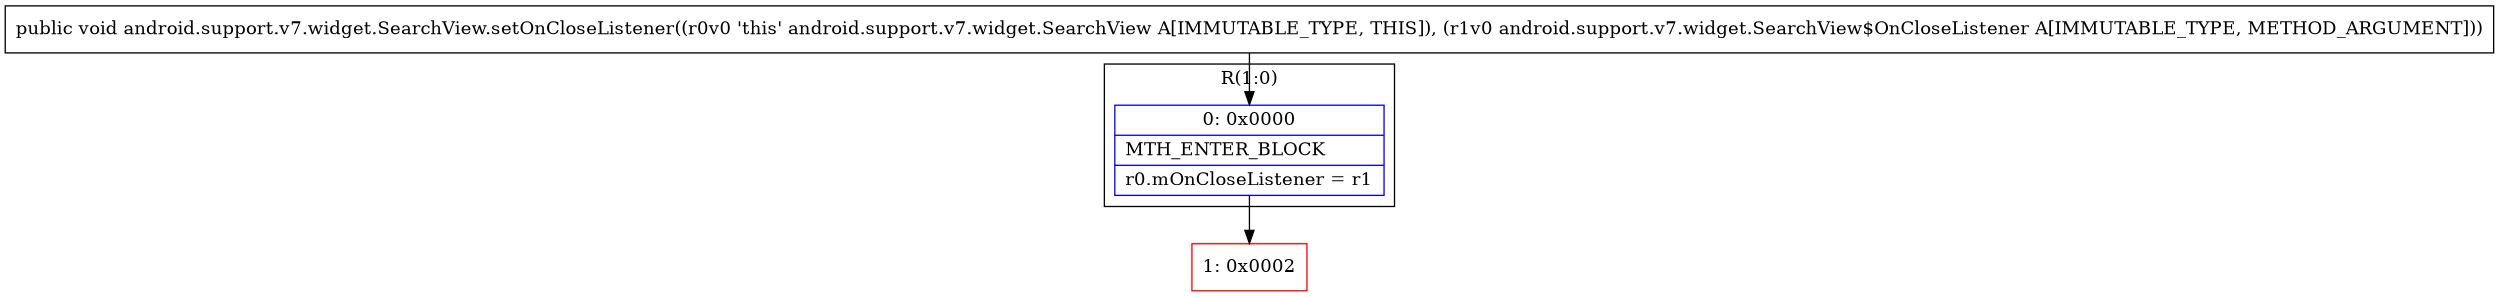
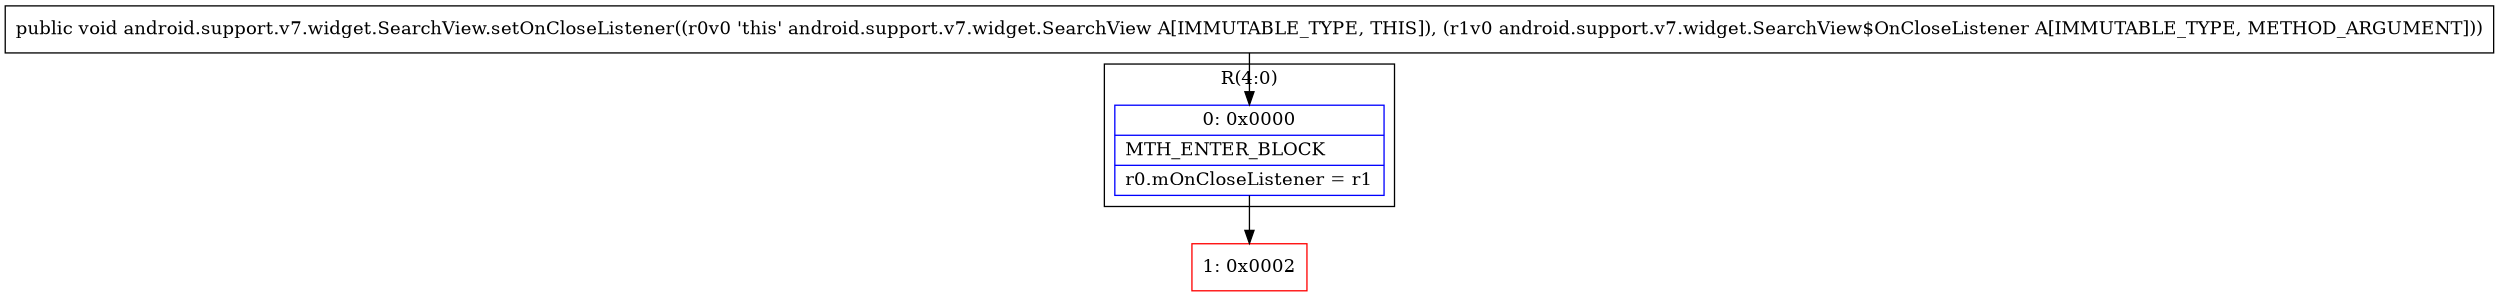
(1249, 79) -> (1249, 79)
